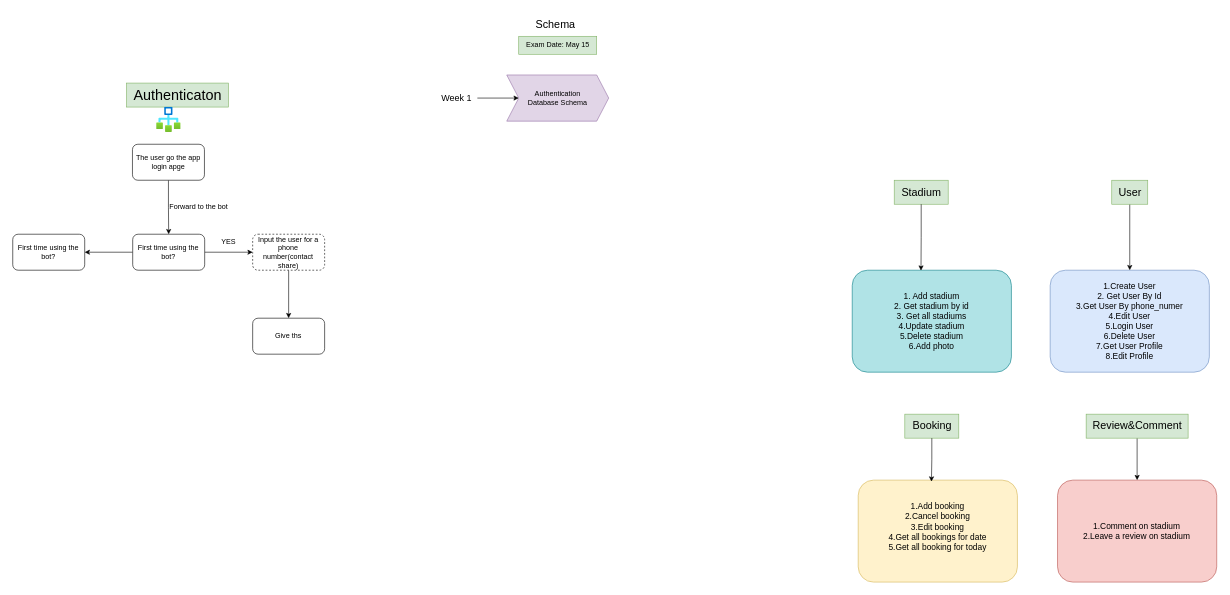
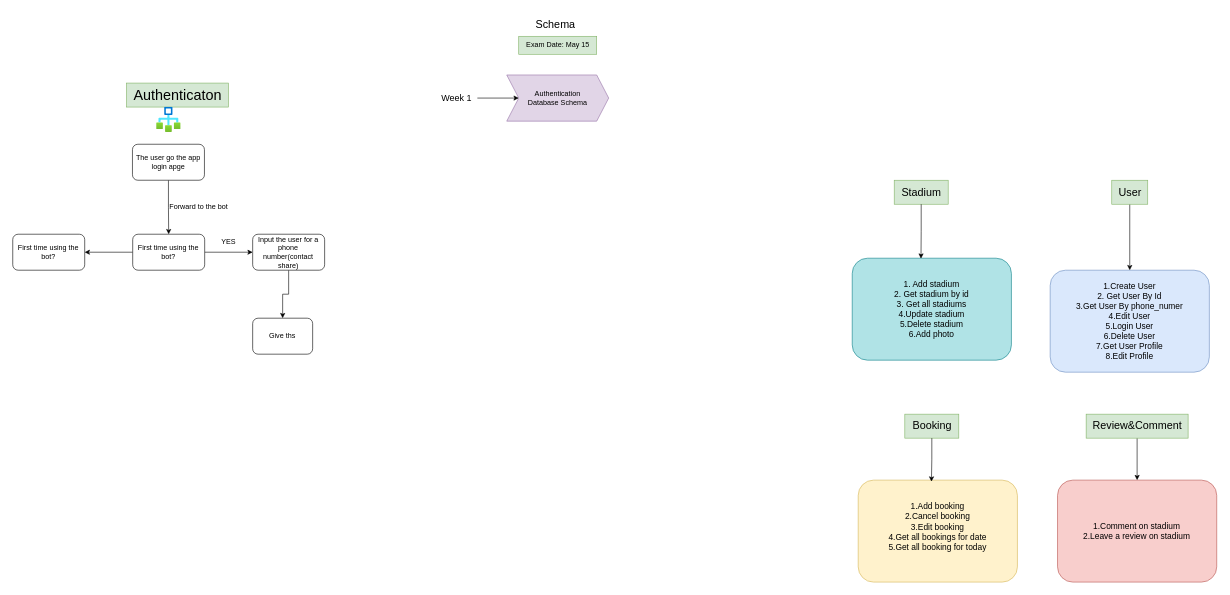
(289, 252) -> (289, 252)
(932, 321) -> (932, 309)
(289, 336) -> (283, 336)
